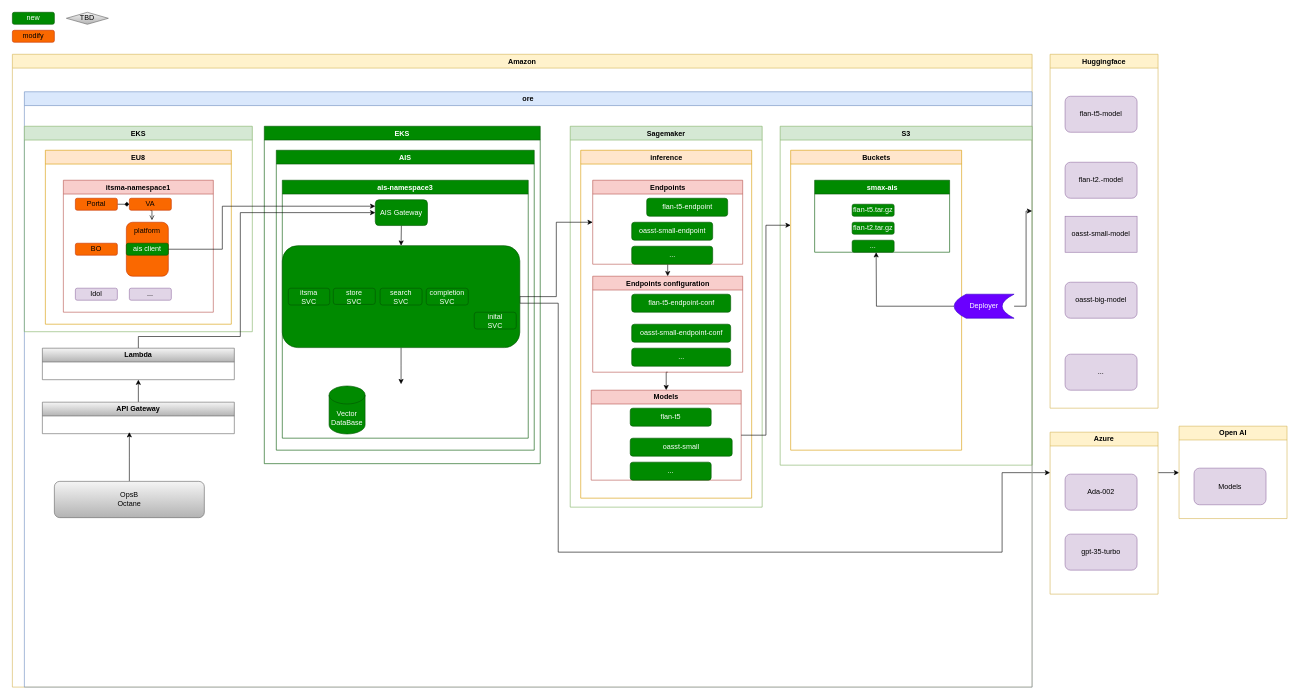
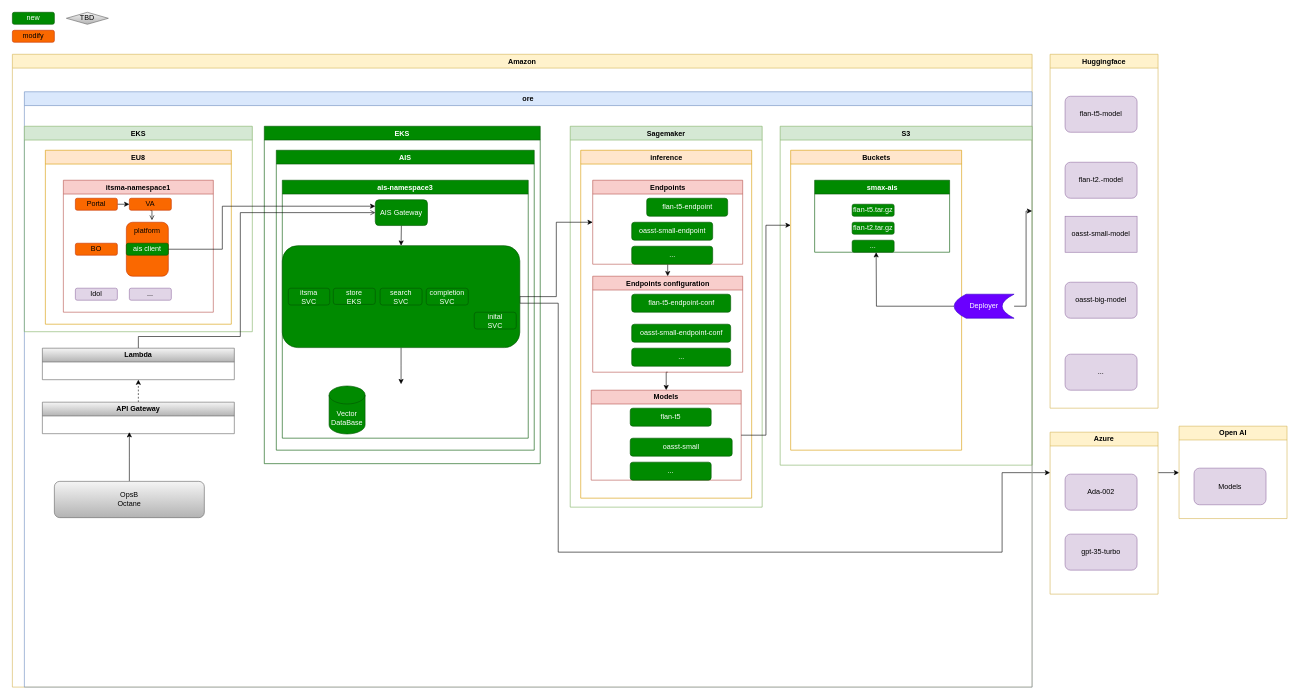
(123, 204) -> (123, 204)
(369, 213) -> (371, 213)
(354, 297) -> (354, 297)
(138, 393) -> (138, 393)
